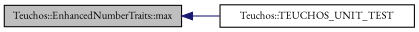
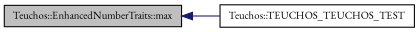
(317, 16) -> (317, 16)
